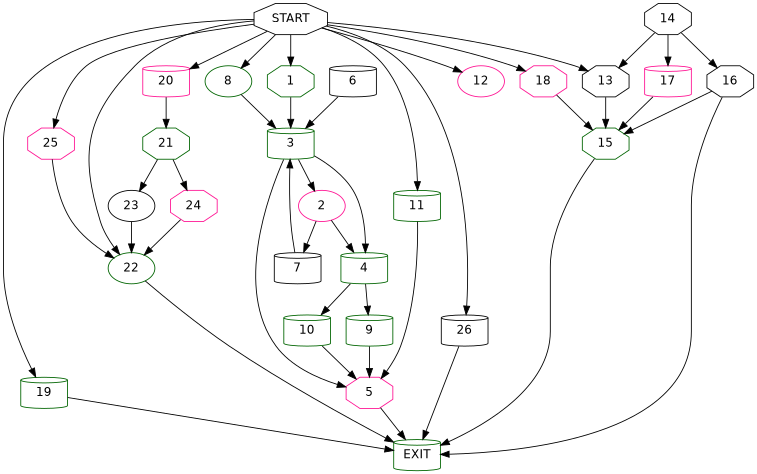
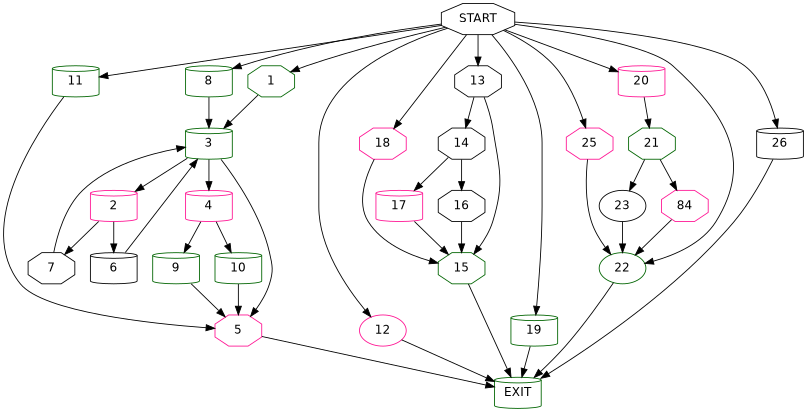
(640, 47) -> (471, 108)
(228, 81) -> (209, 81)
(194, 206) -> (685, 206)
(322, 206) -> (114, 206)
(340, 233) -> (114, 233)
(298, 268) -> (51, 268)
(364, 268) -> (209, 206)
(685, 360) -> (444, 359)
